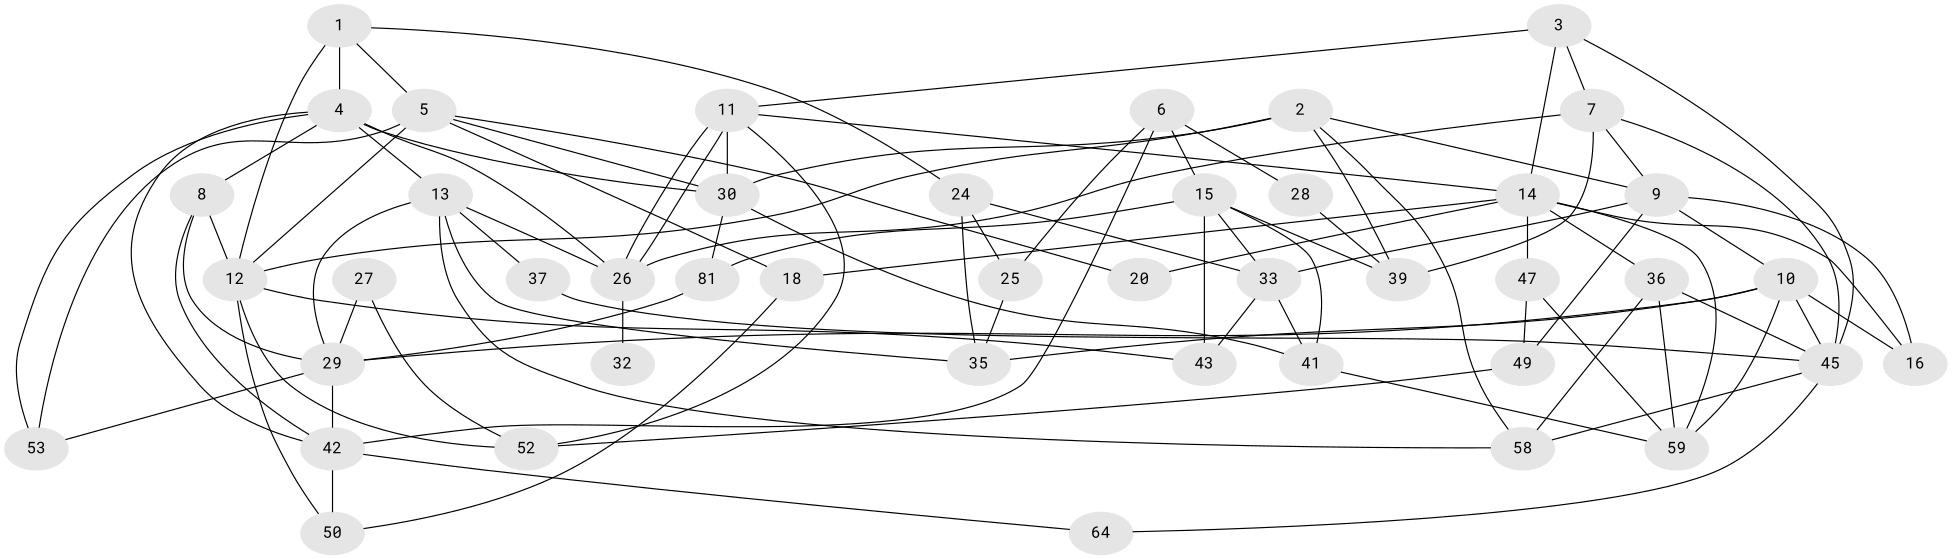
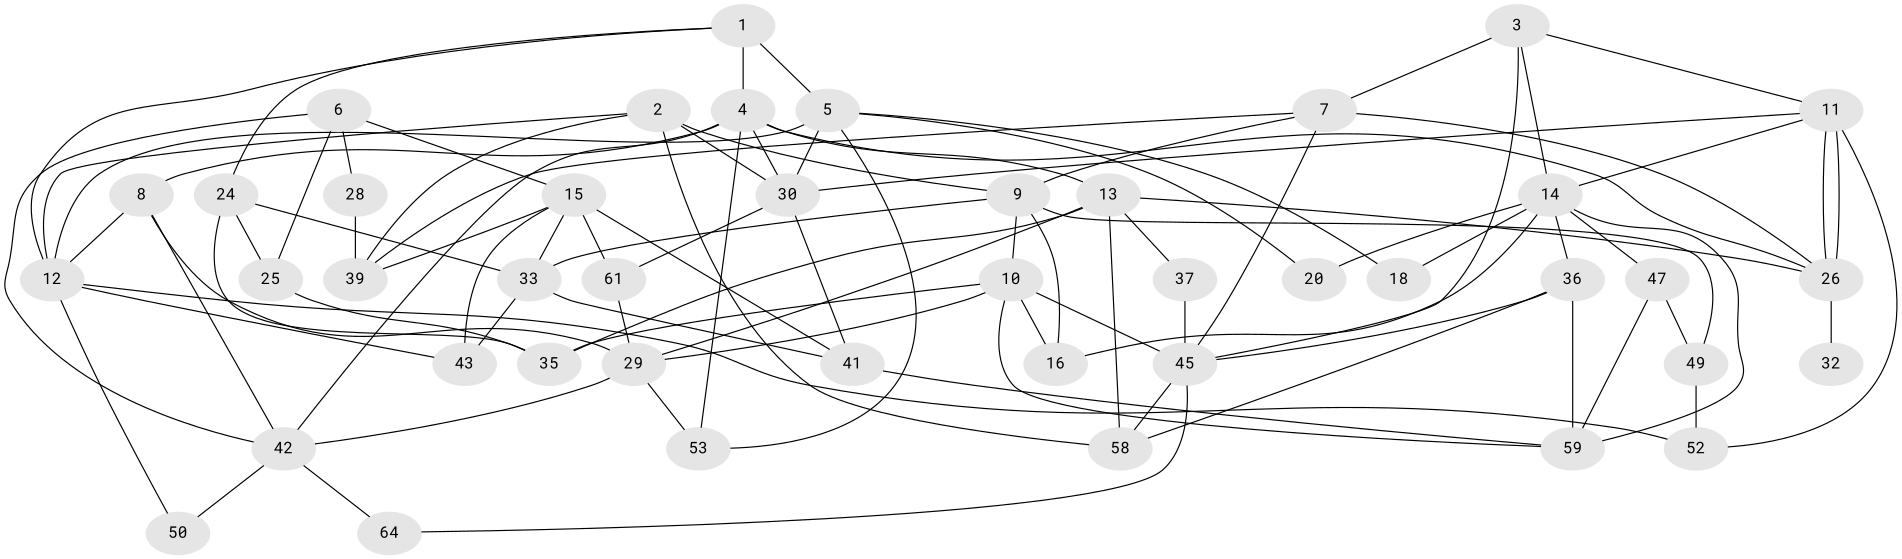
(364, 280) -> none
(707, 280) -> (614, 280)
(593, 456) -> none
